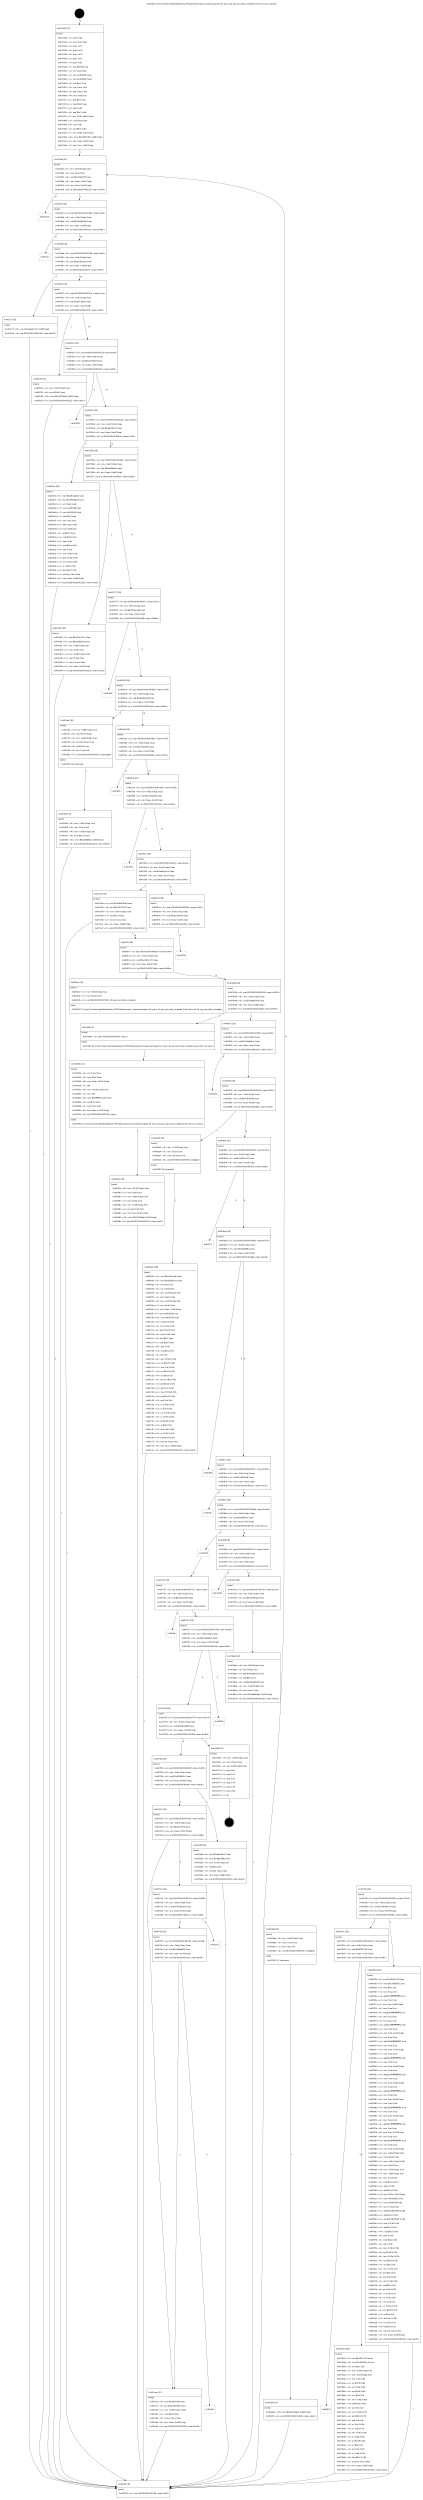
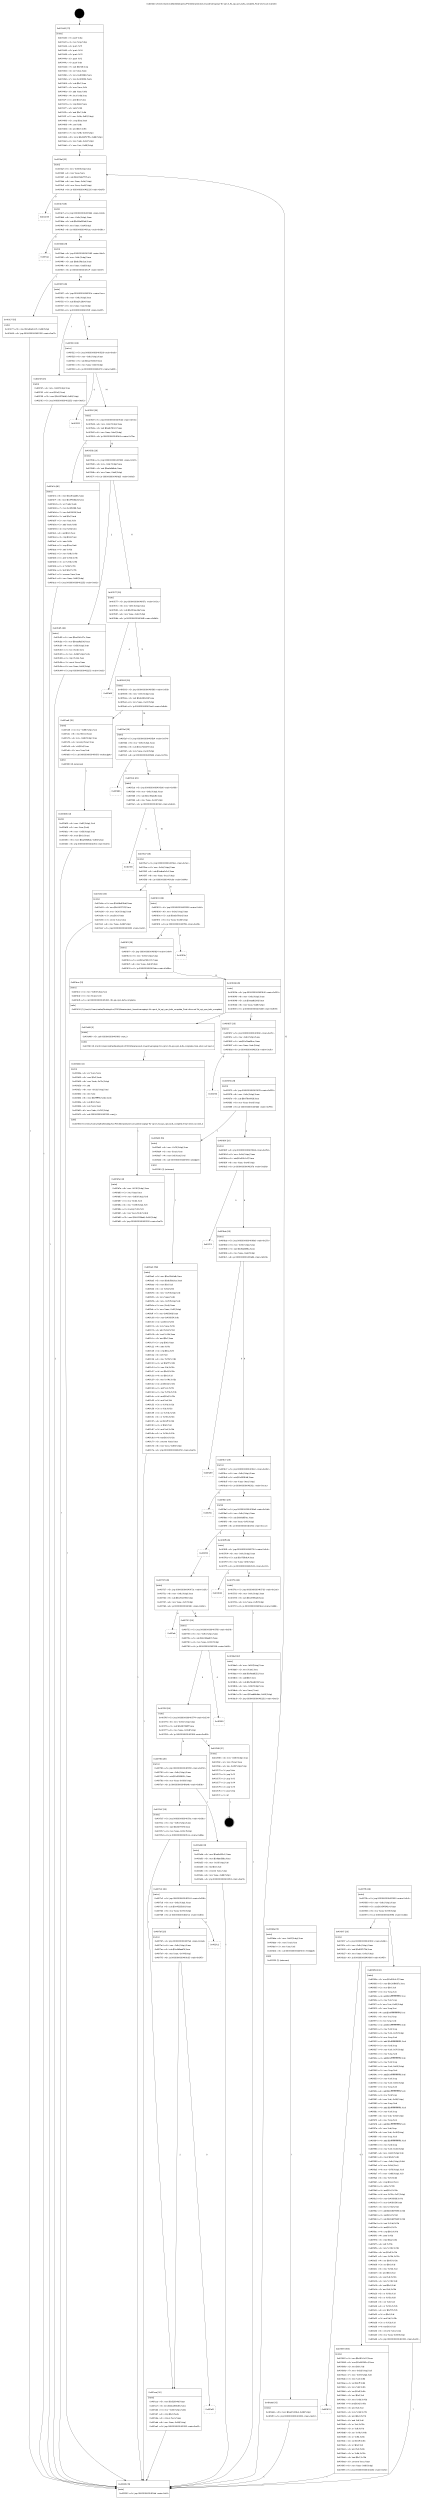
(134, 935) -> (162, 933)
